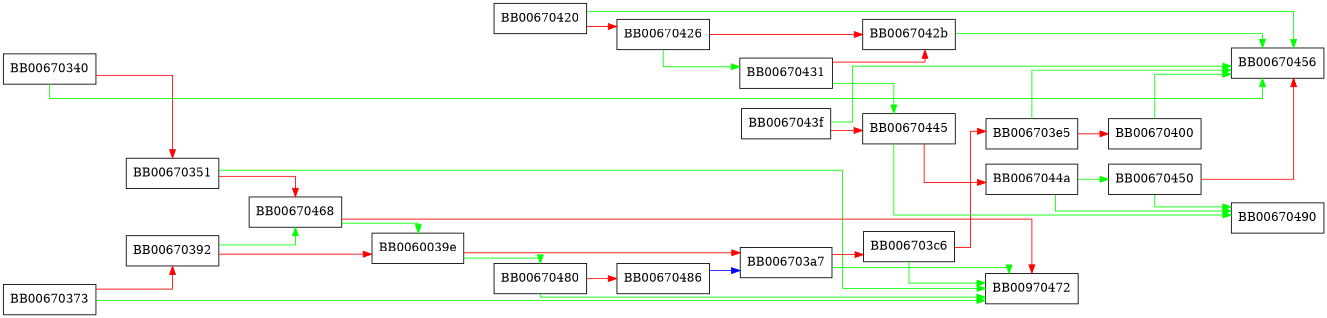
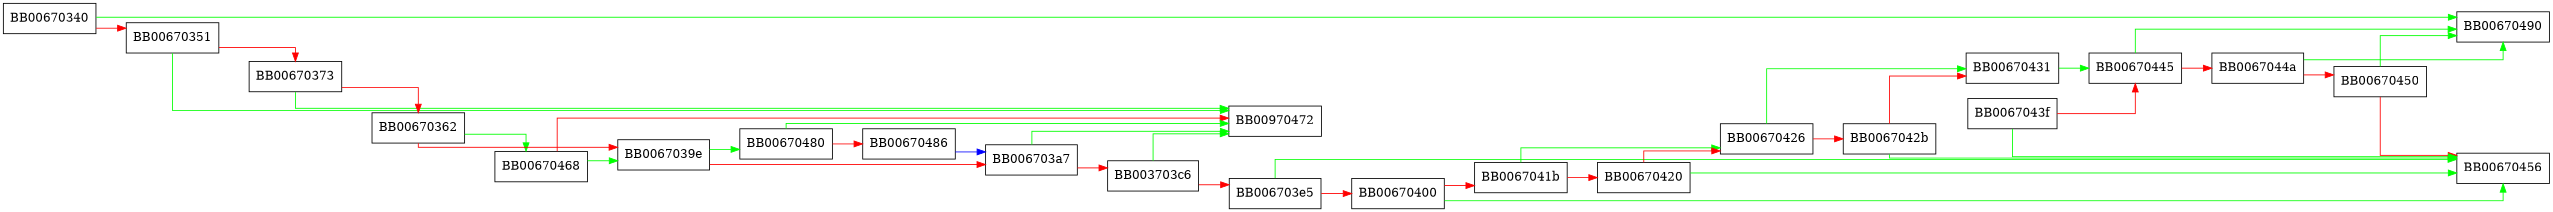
(881, 62) -> (1900, 76)
(655, 98) -> (1272, 17)
(263, 176) -> (260, 48)
none -> (1521, 178)
(1089, 179) -> (2314, 75)
(909, 247) -> (1153, 176)
(418, 248) -> (664, 155)
(173, 251) -> (418, 128)
